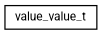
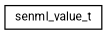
(51, 17) -> (53, 17)
